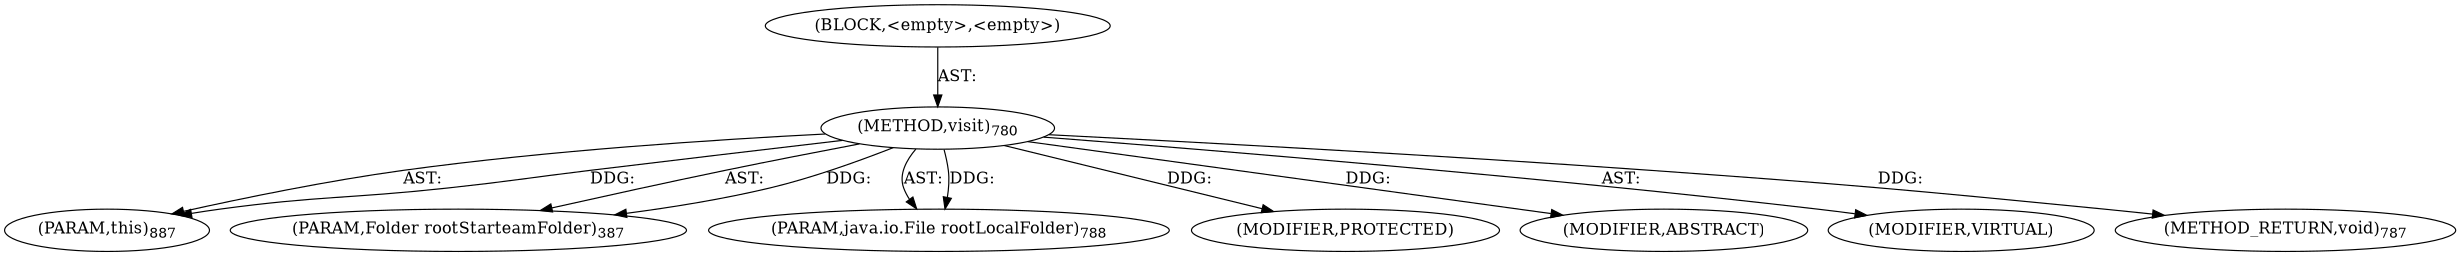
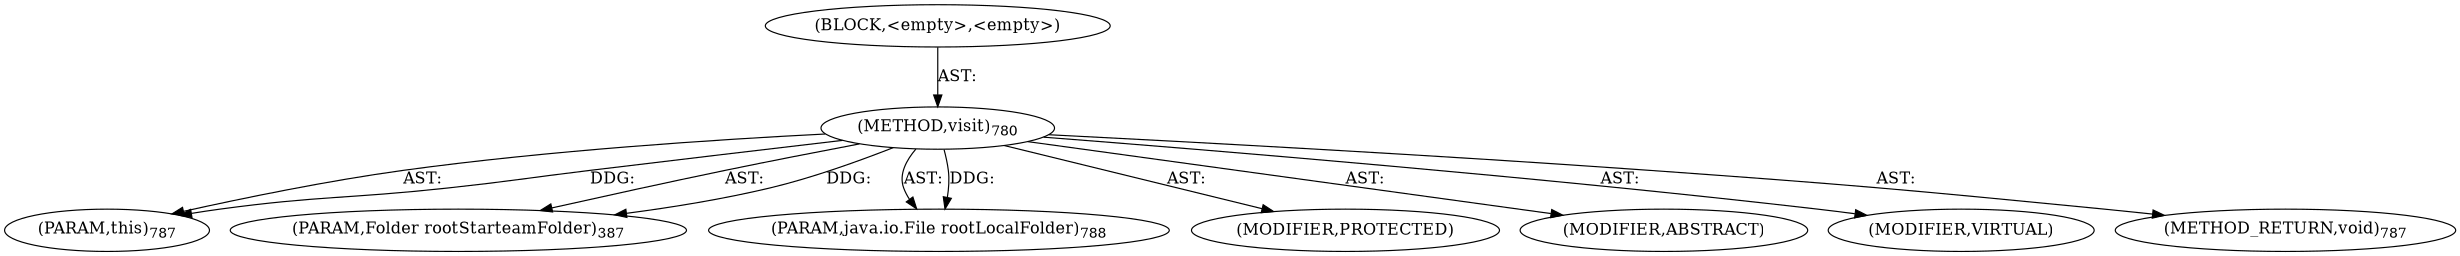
(1192, 179) -> (1189, 179)
(1371, 179) -> (1368, 179)
(1903, 179) -> (1899, 179)
(163, 229) -> (163, 229)
